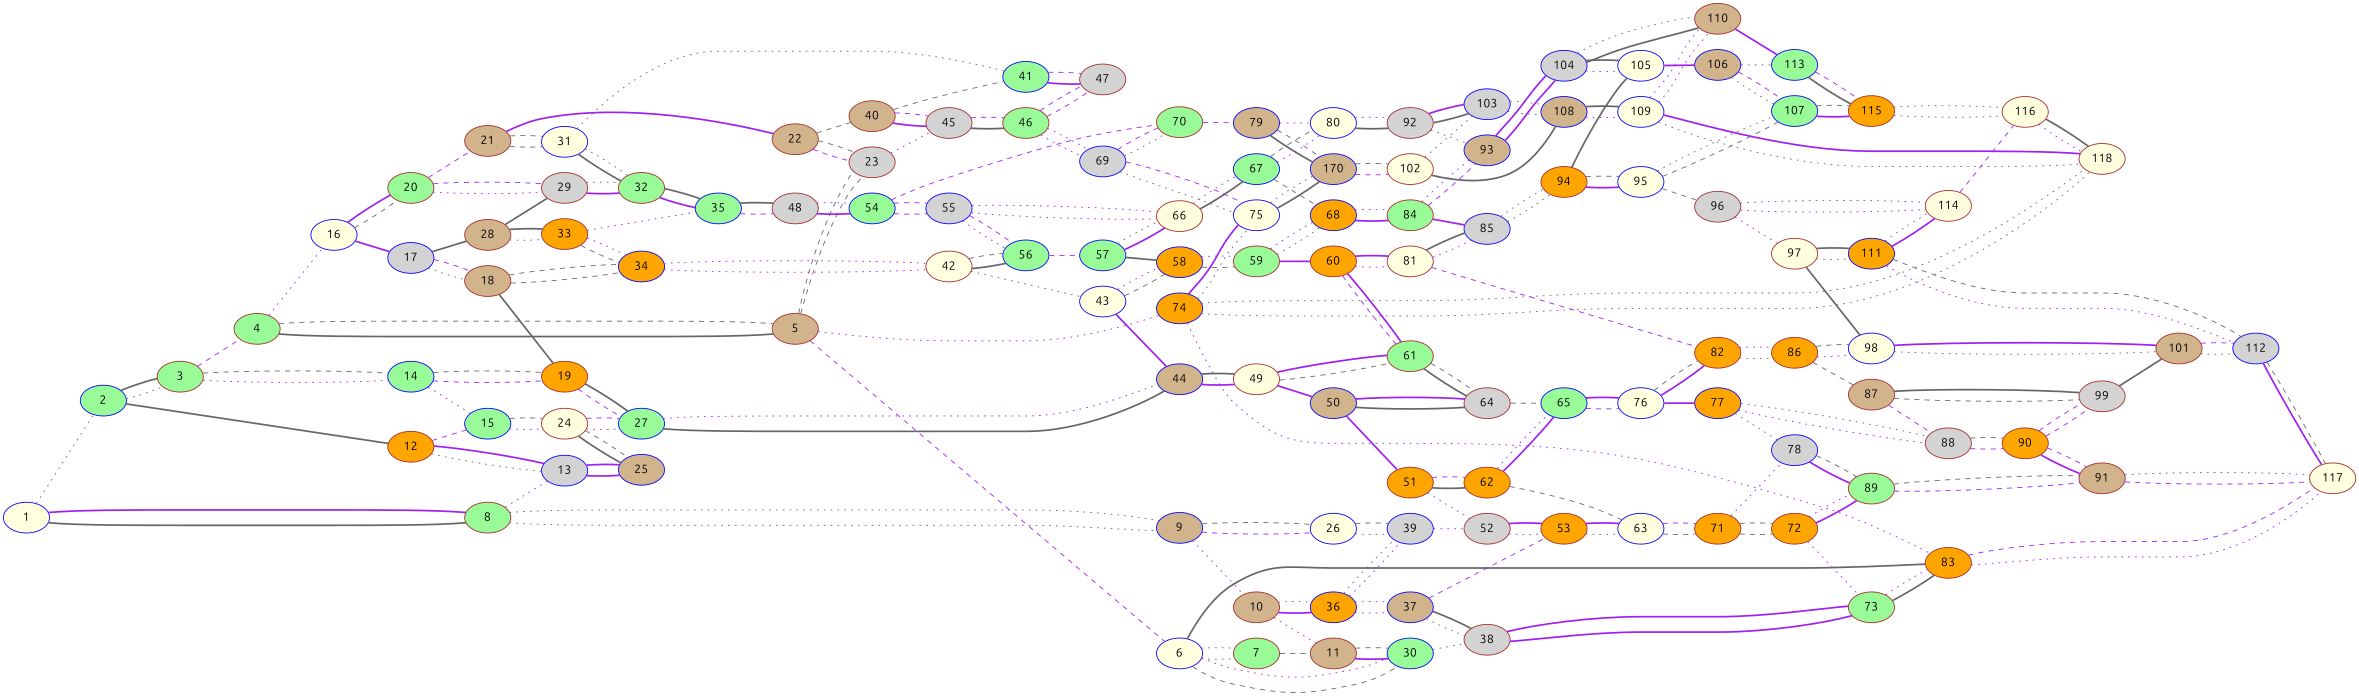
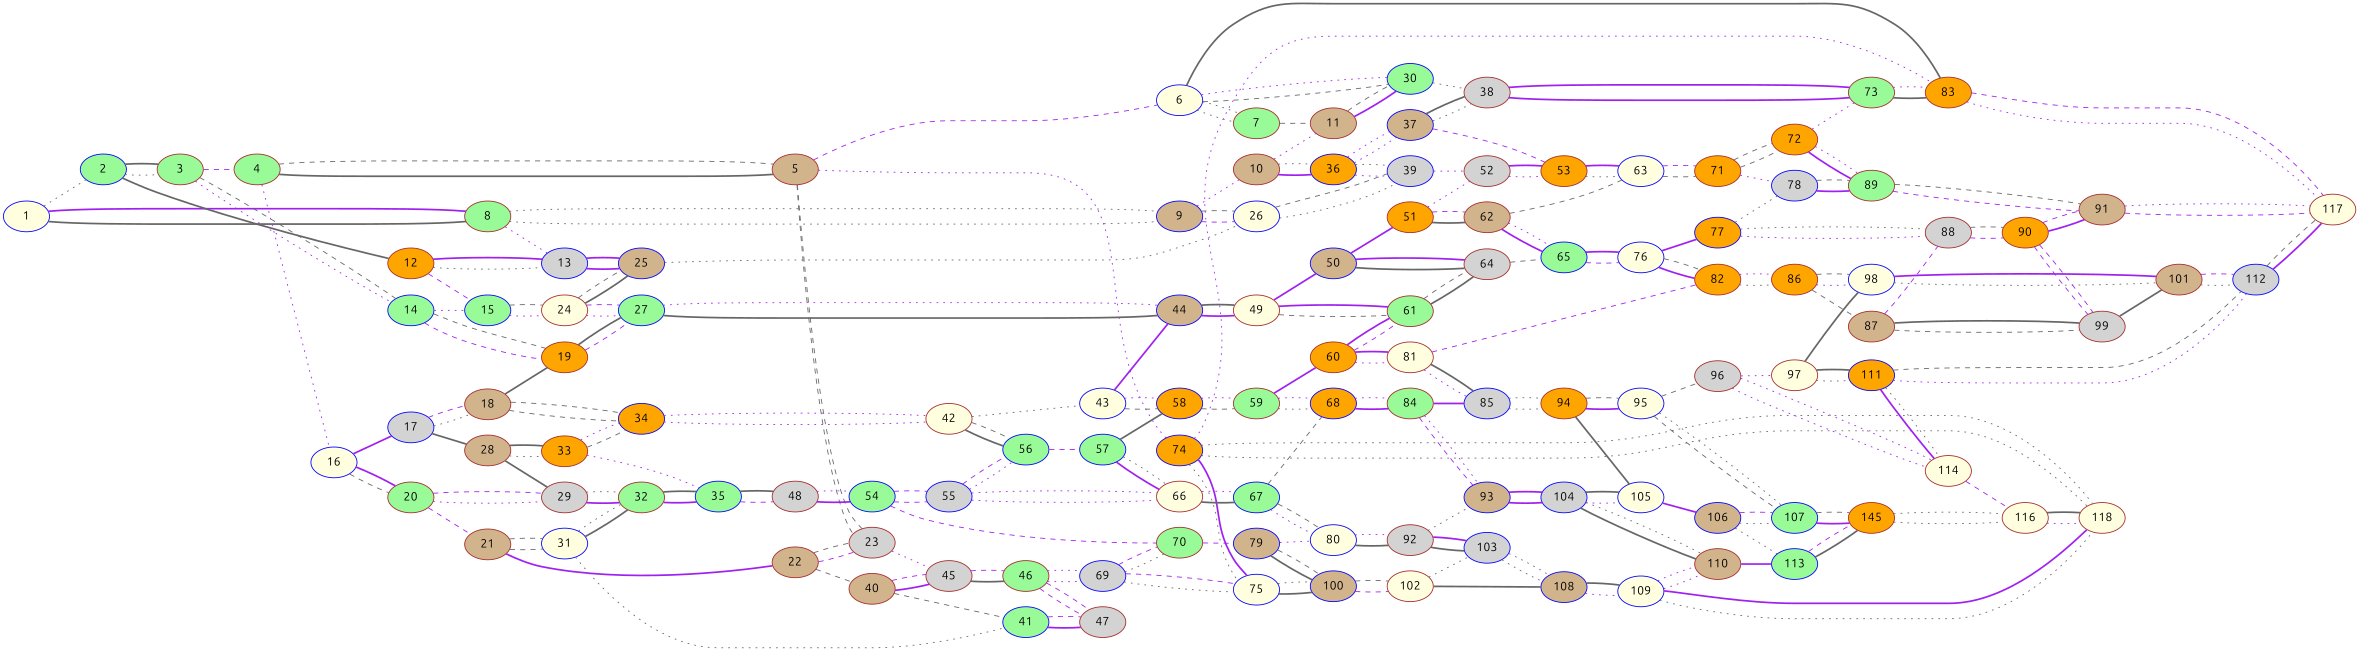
(1871, 111) -> (1871, 518)
(1333, 169) -> (1333, 586)
none -> (954, 260)
(1487, 483) -> (1487, 217)
